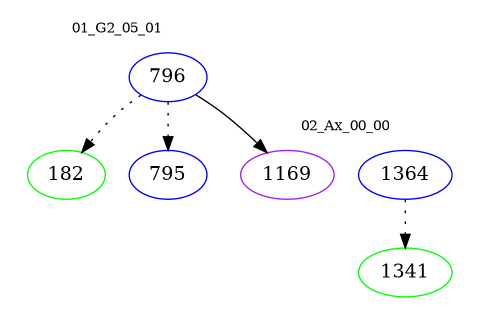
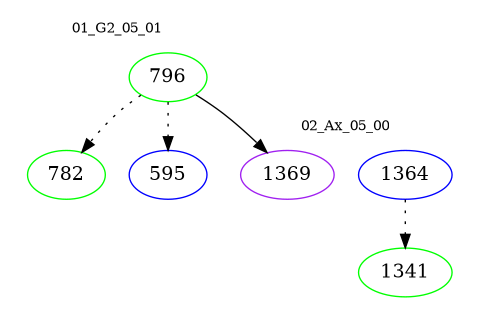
(168, 77) -> (168, 77)
(346, 127) -> (346, 127)
(66, 175) -> (66, 175)
(168, 175) -> (168, 175)
(287, 175) -> (287, 175)
